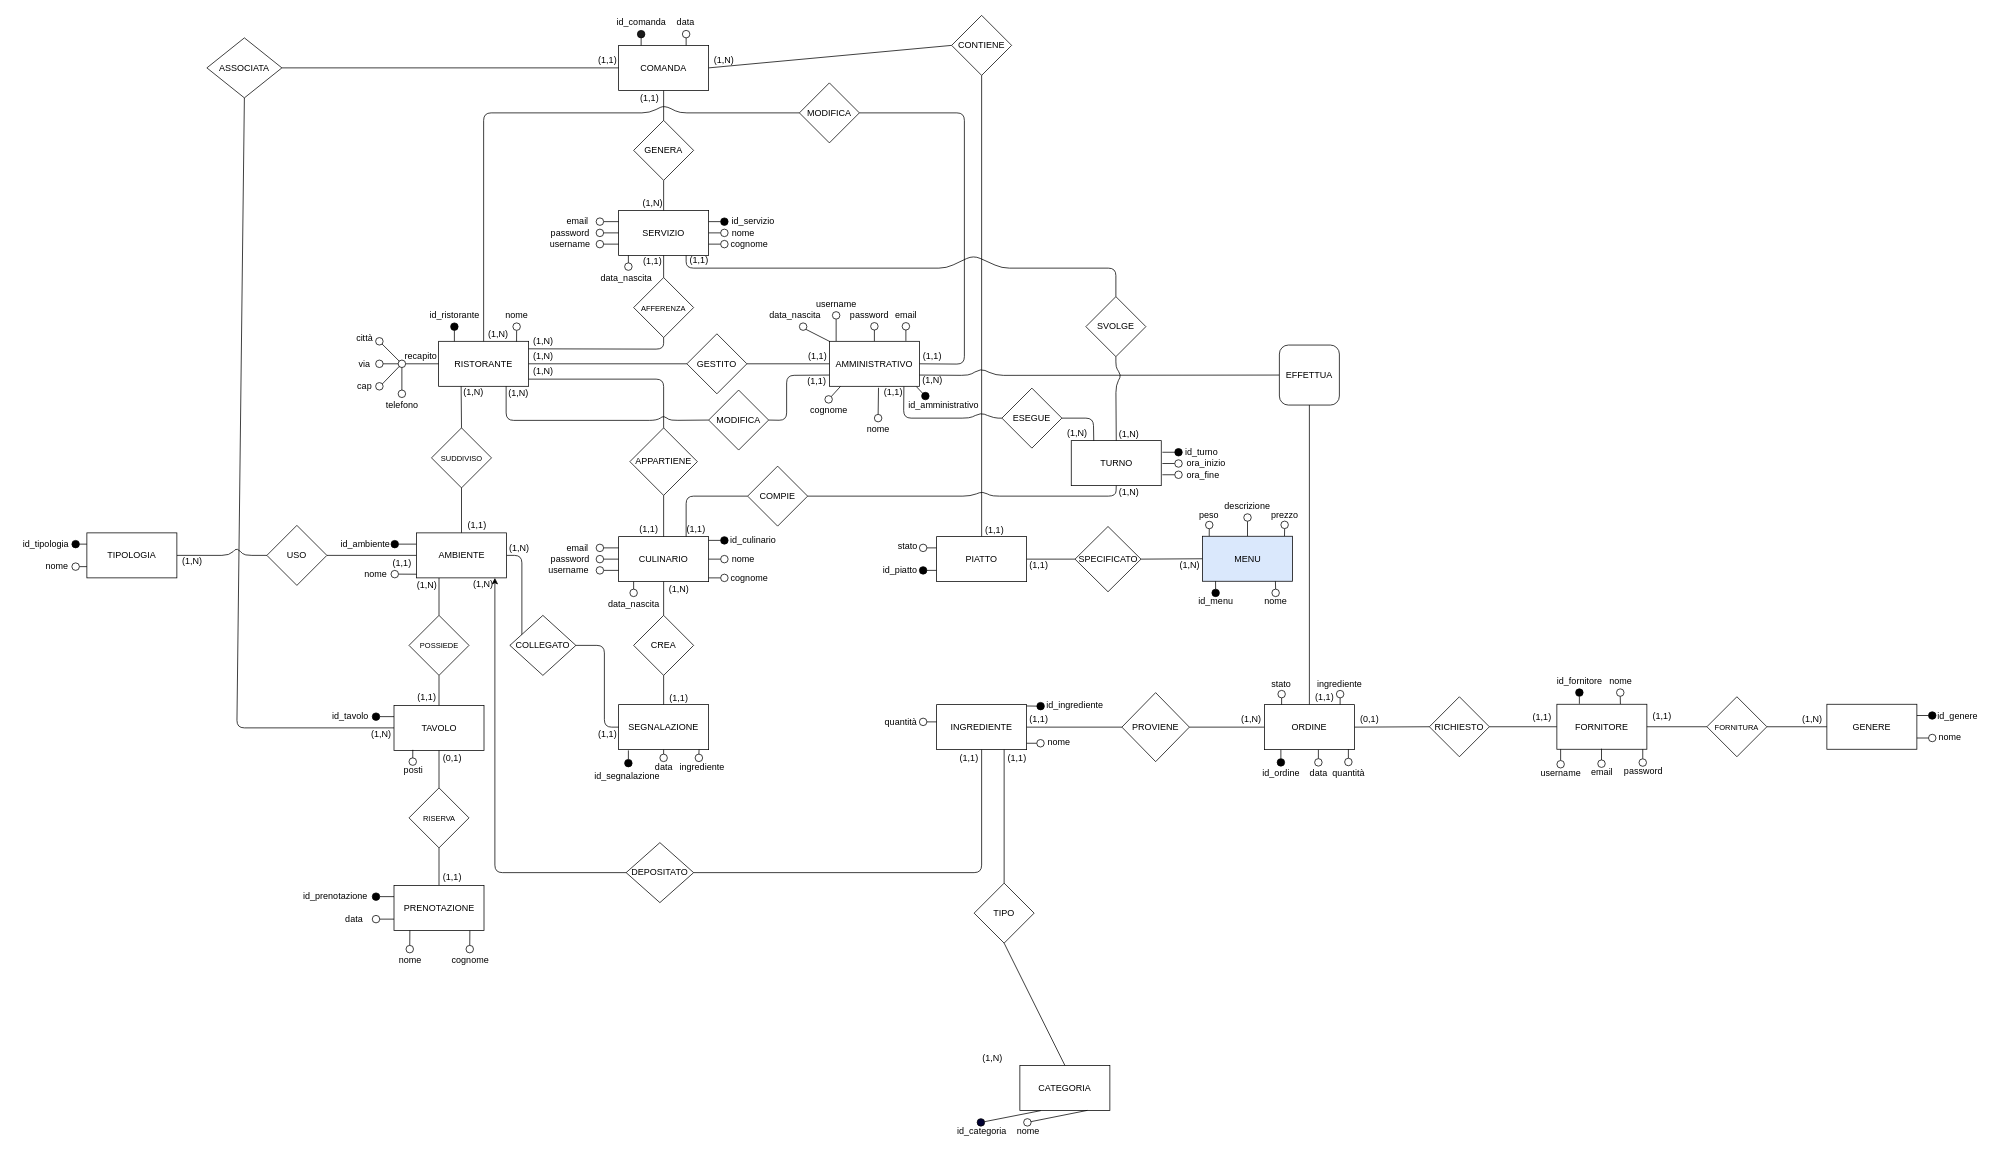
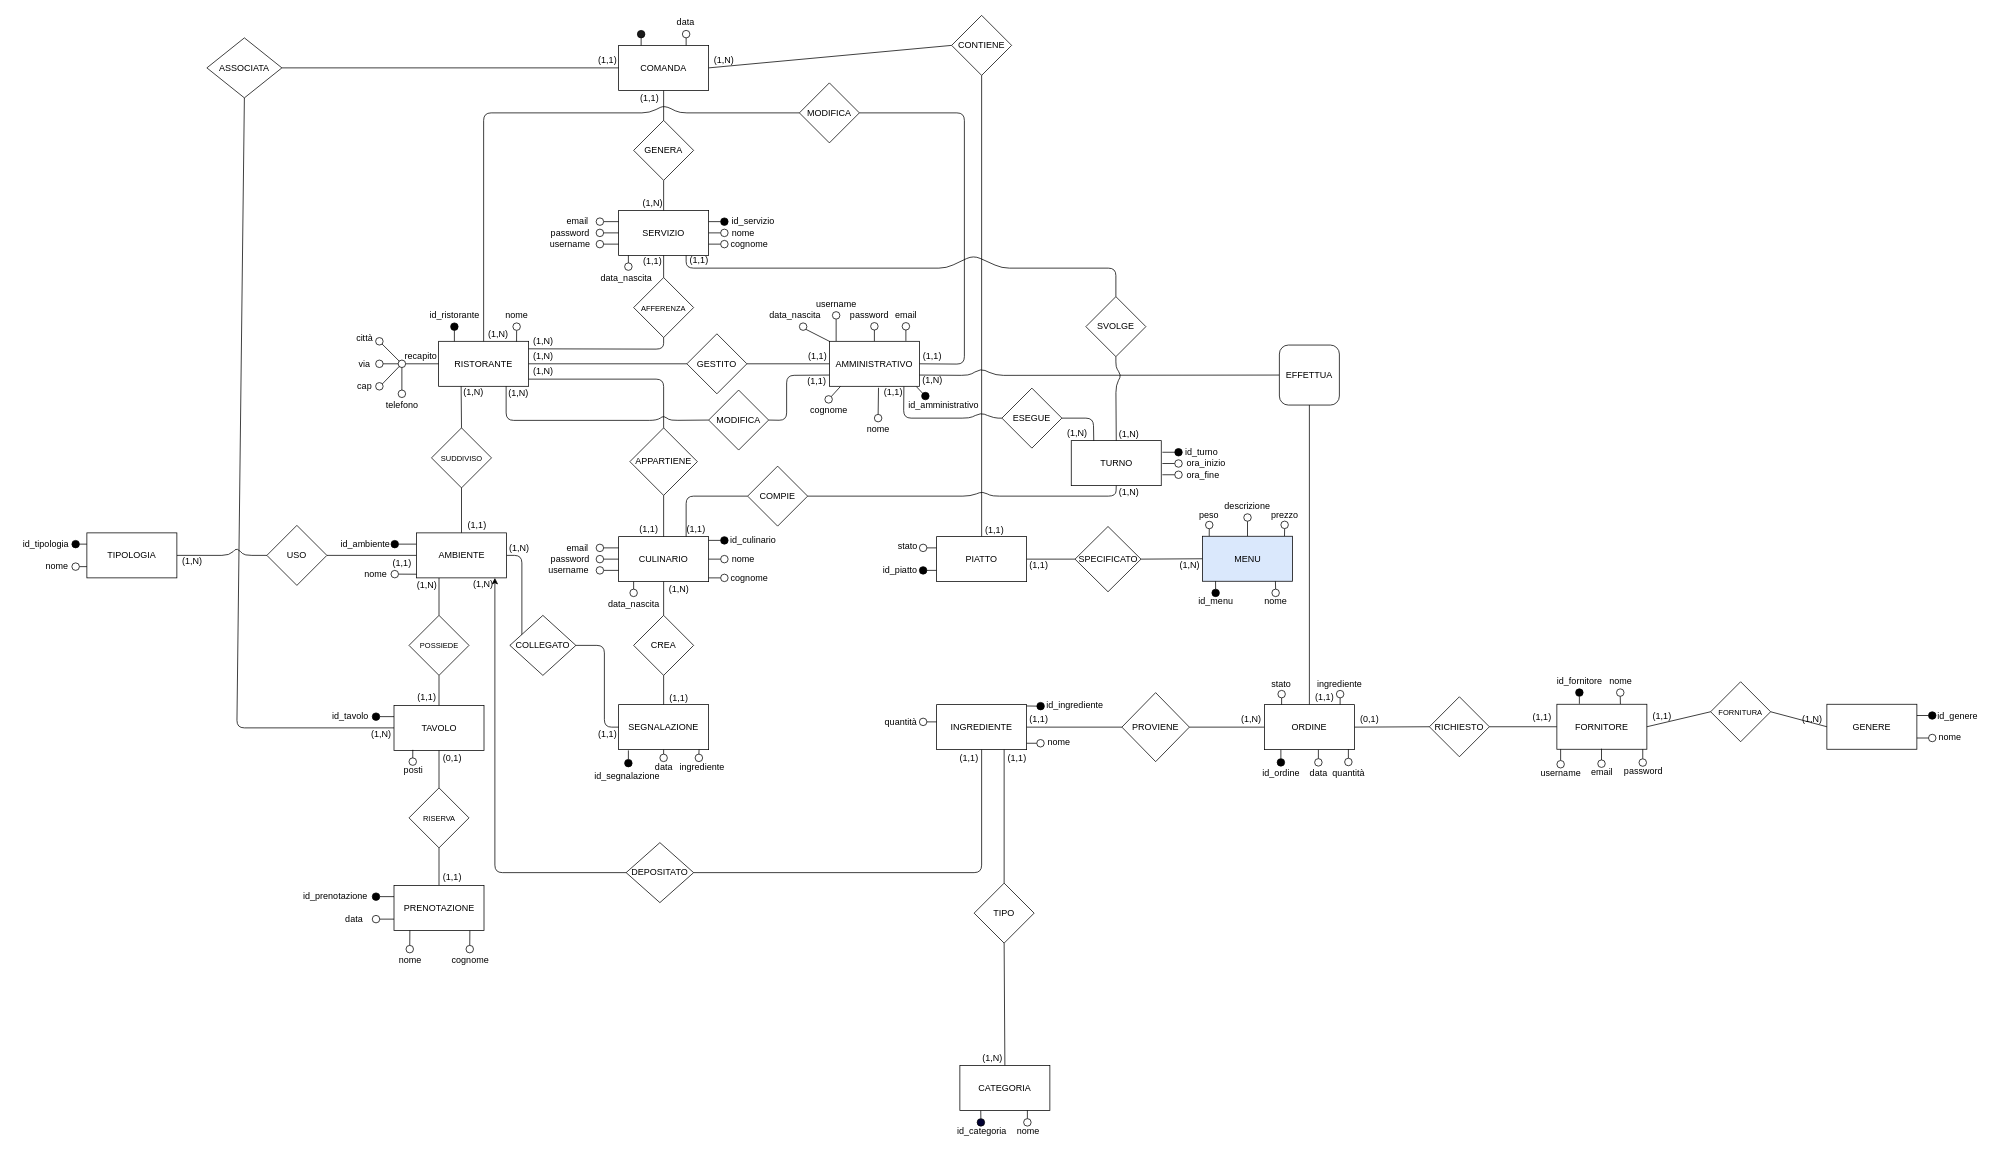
(641, 22) -> none
(1737, 727) -> (1740, 712)
(1065, 1088) -> (1005, 1088)
